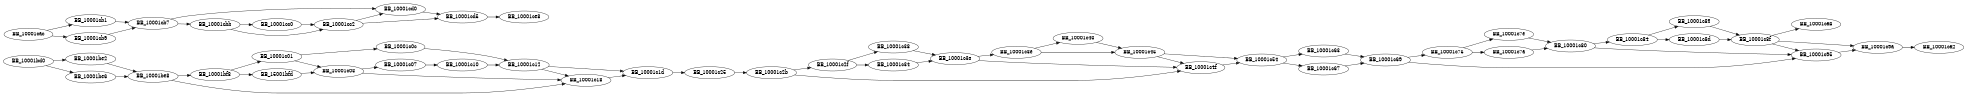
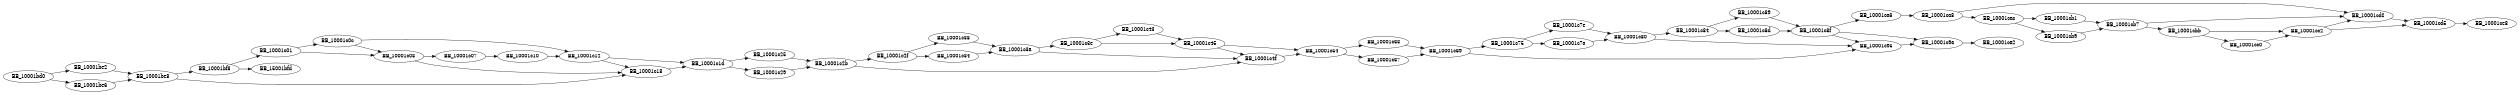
none -> (1938, 16)
(306, 73) -> (366, 48)
none -> (770, 73)
